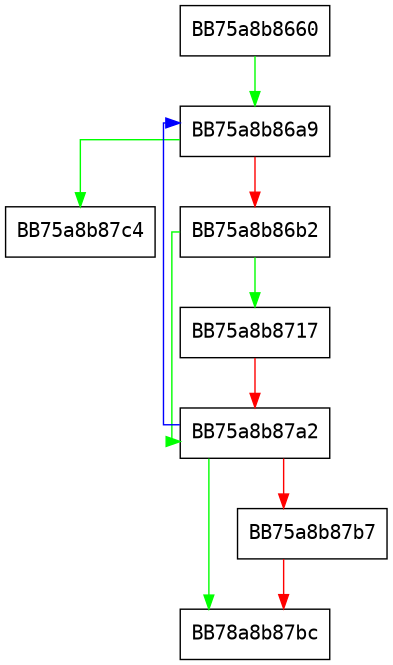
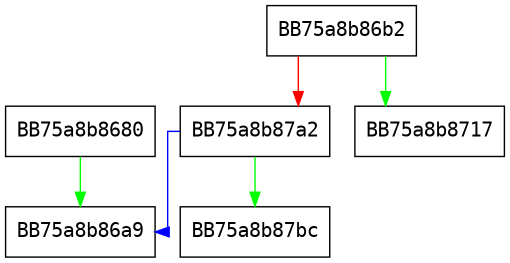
(255, 31) -> (80, 131)
(255, 174) -> none
(80, 232) -> none
(172, 333) -> (298, 74)
(255, 376) -> none
(312, 534) -> none
(255, 634) -> (255, 232)
